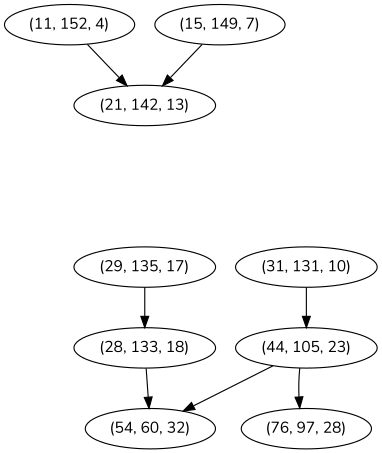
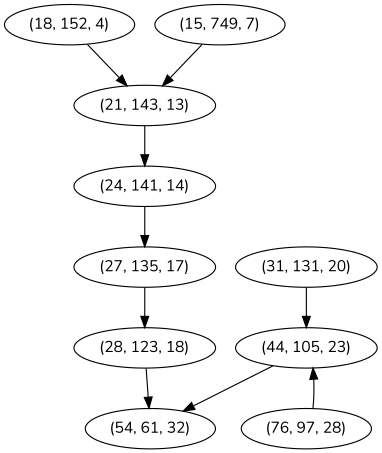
(70, 25) -> (70, 25)
(220, 25) -> (220, 25)
(145, 105) -> (145, 105)
none -> (145, 186)
(145, 267) -> (145, 267)
(306, 267) -> (306, 267)
(145, 348) -> (145, 348)
(299, 382) -> (314, 394)
(150, 429) -> (150, 429)
